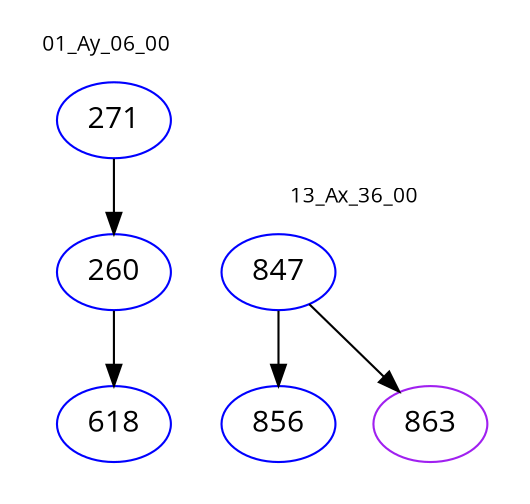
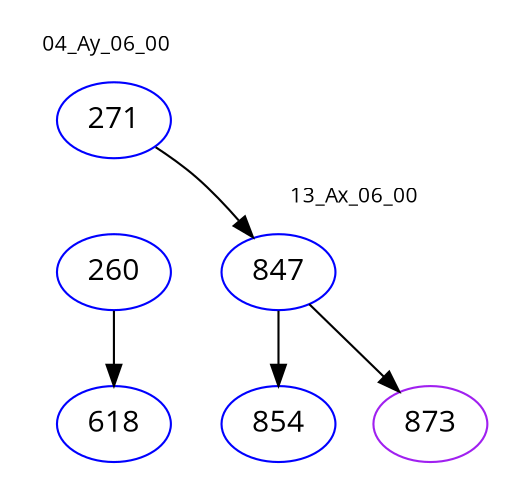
(107, 45) -> (107, 45)
(114, 186) -> (218, 198)
(354, 197) -> (354, 197)
(278, 424) -> (278, 424)
(430, 424) -> (430, 424)
